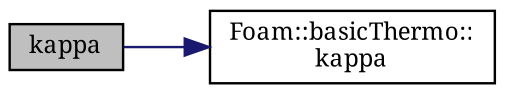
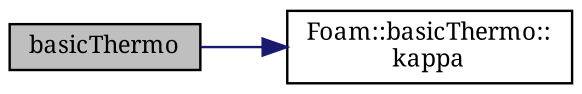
(66, 47) -> (105, 47)
